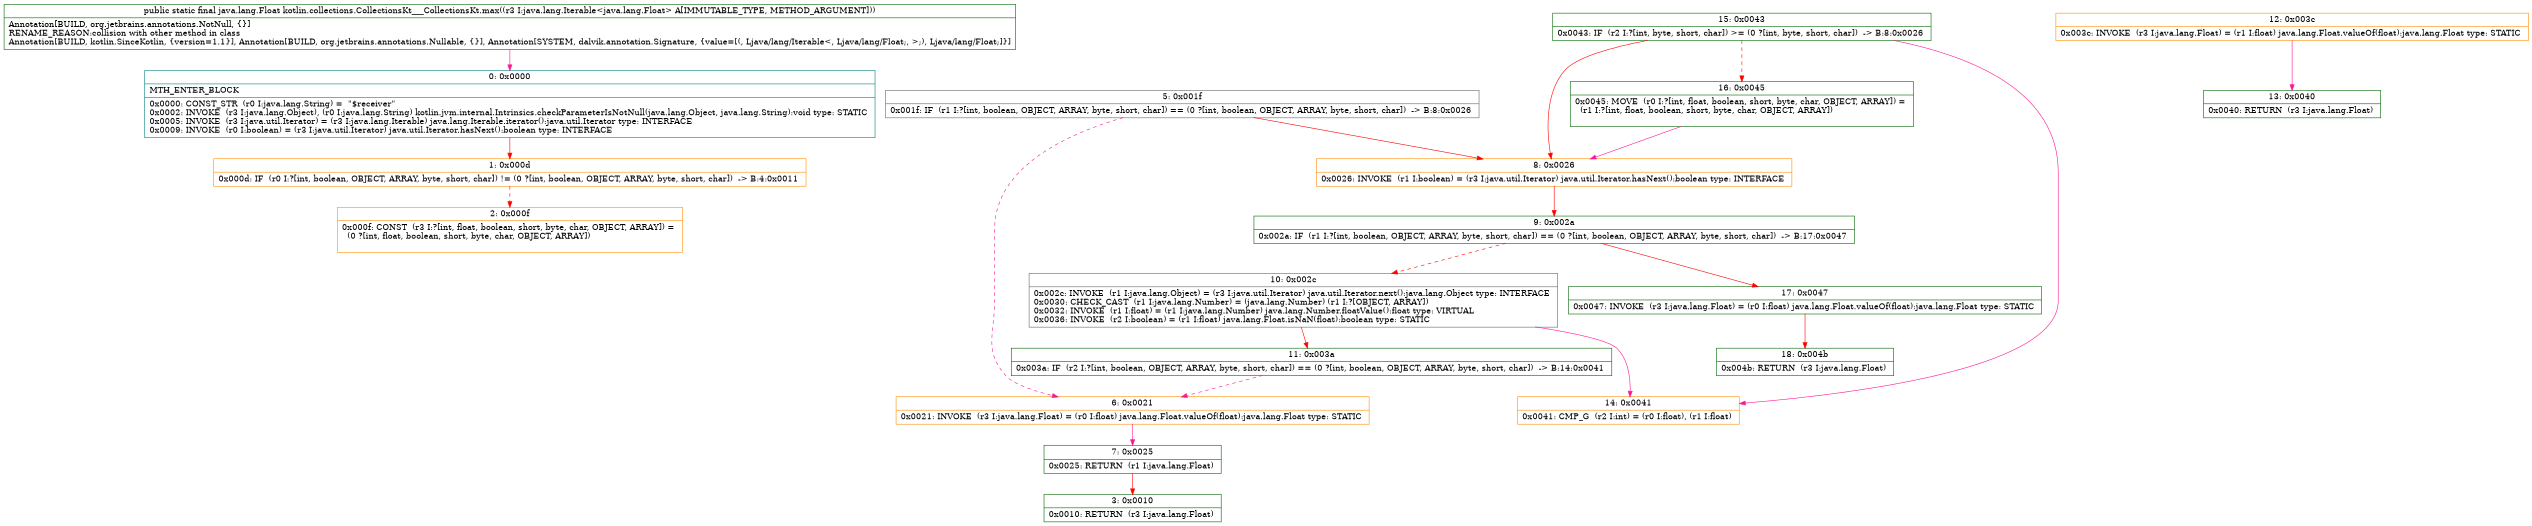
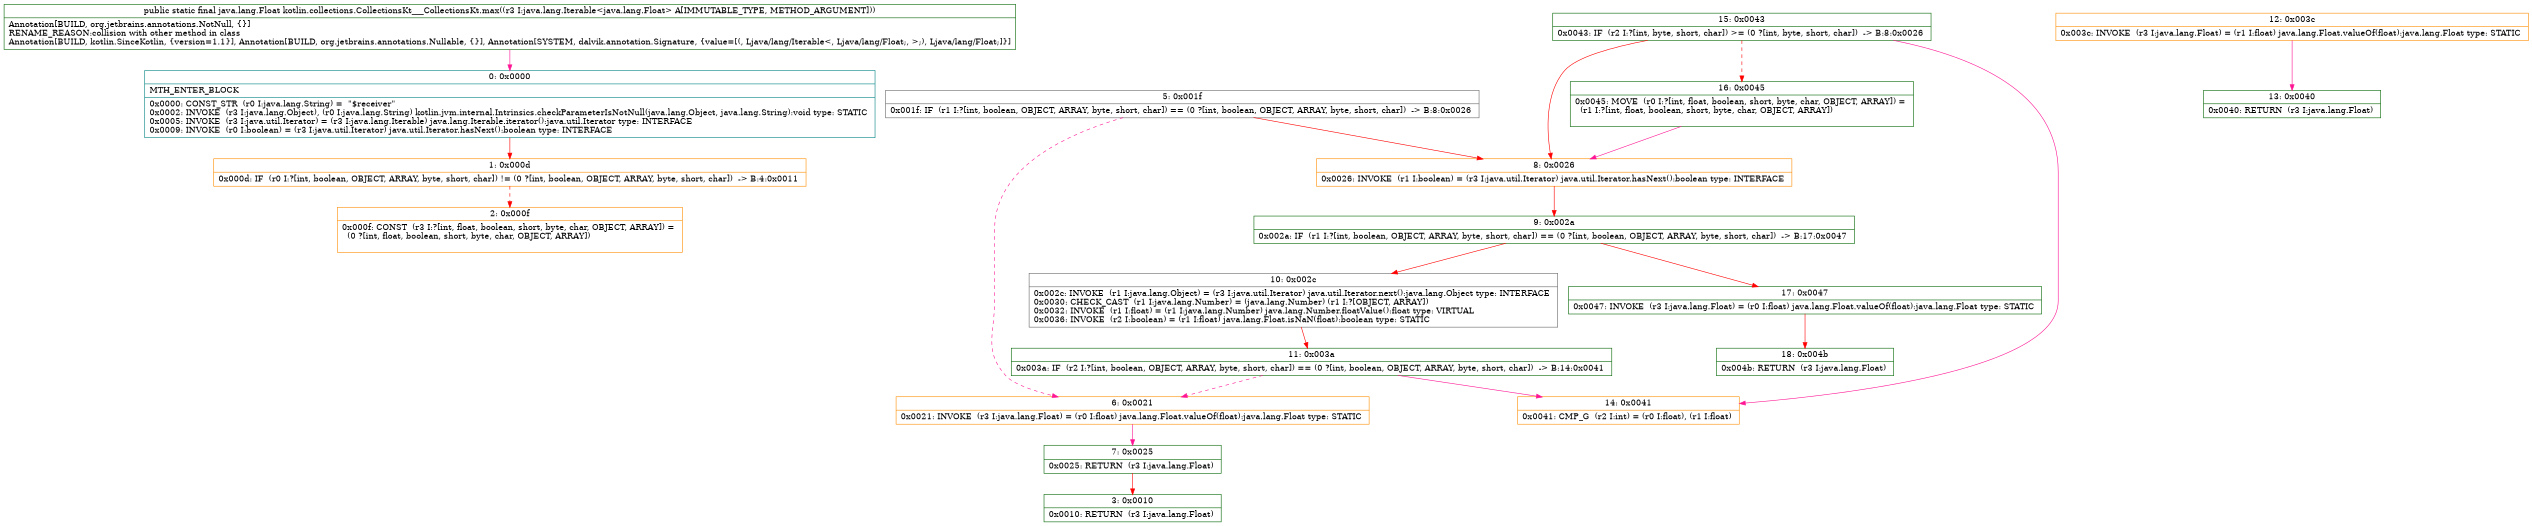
(1452, 258) -> (1452, 258)
(1599, 340) -> (1467, 386)
(1133, 466) -> (1133, 466)
